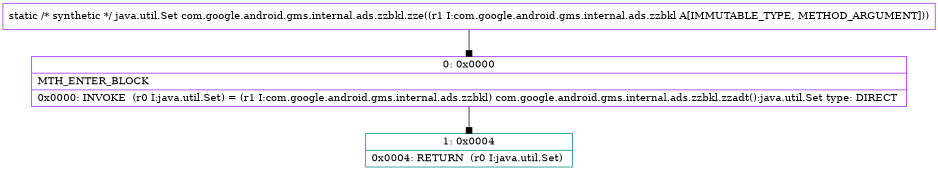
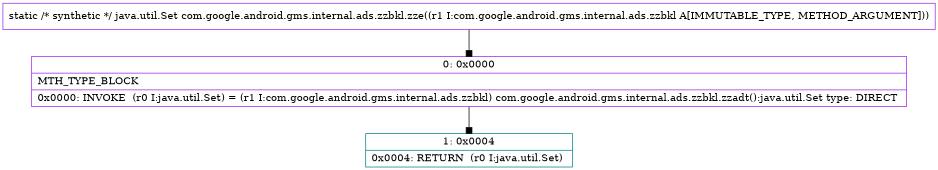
(94, 81) -> (88, 81)
